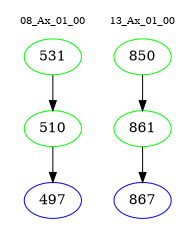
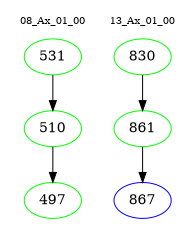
(143, 57) -> (143, 57)
(53, 200) -> (53, 200)
